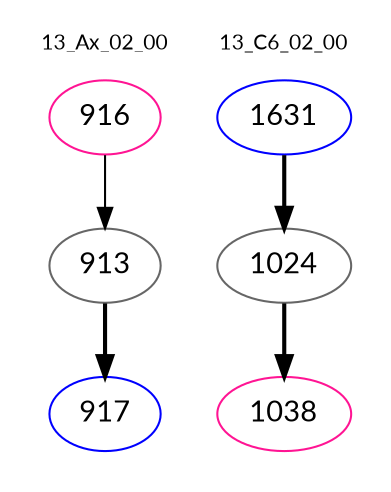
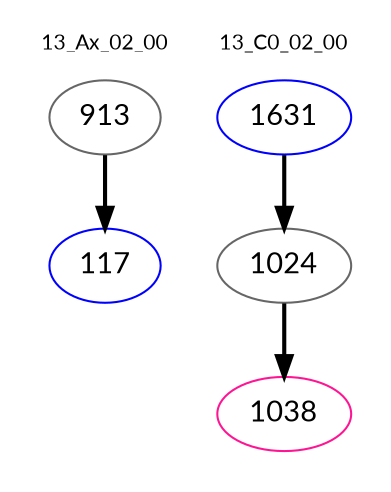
(284, 44) -> (284, 44)
(105, 117) -> none
(105, 414) -> (105, 266)
